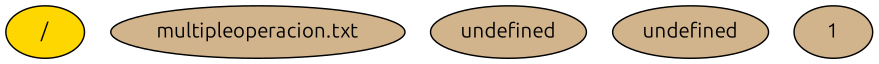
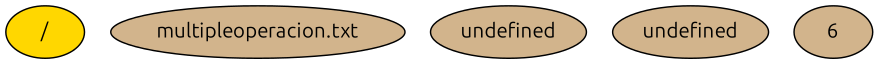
(833, 32) -> (833, 32)
